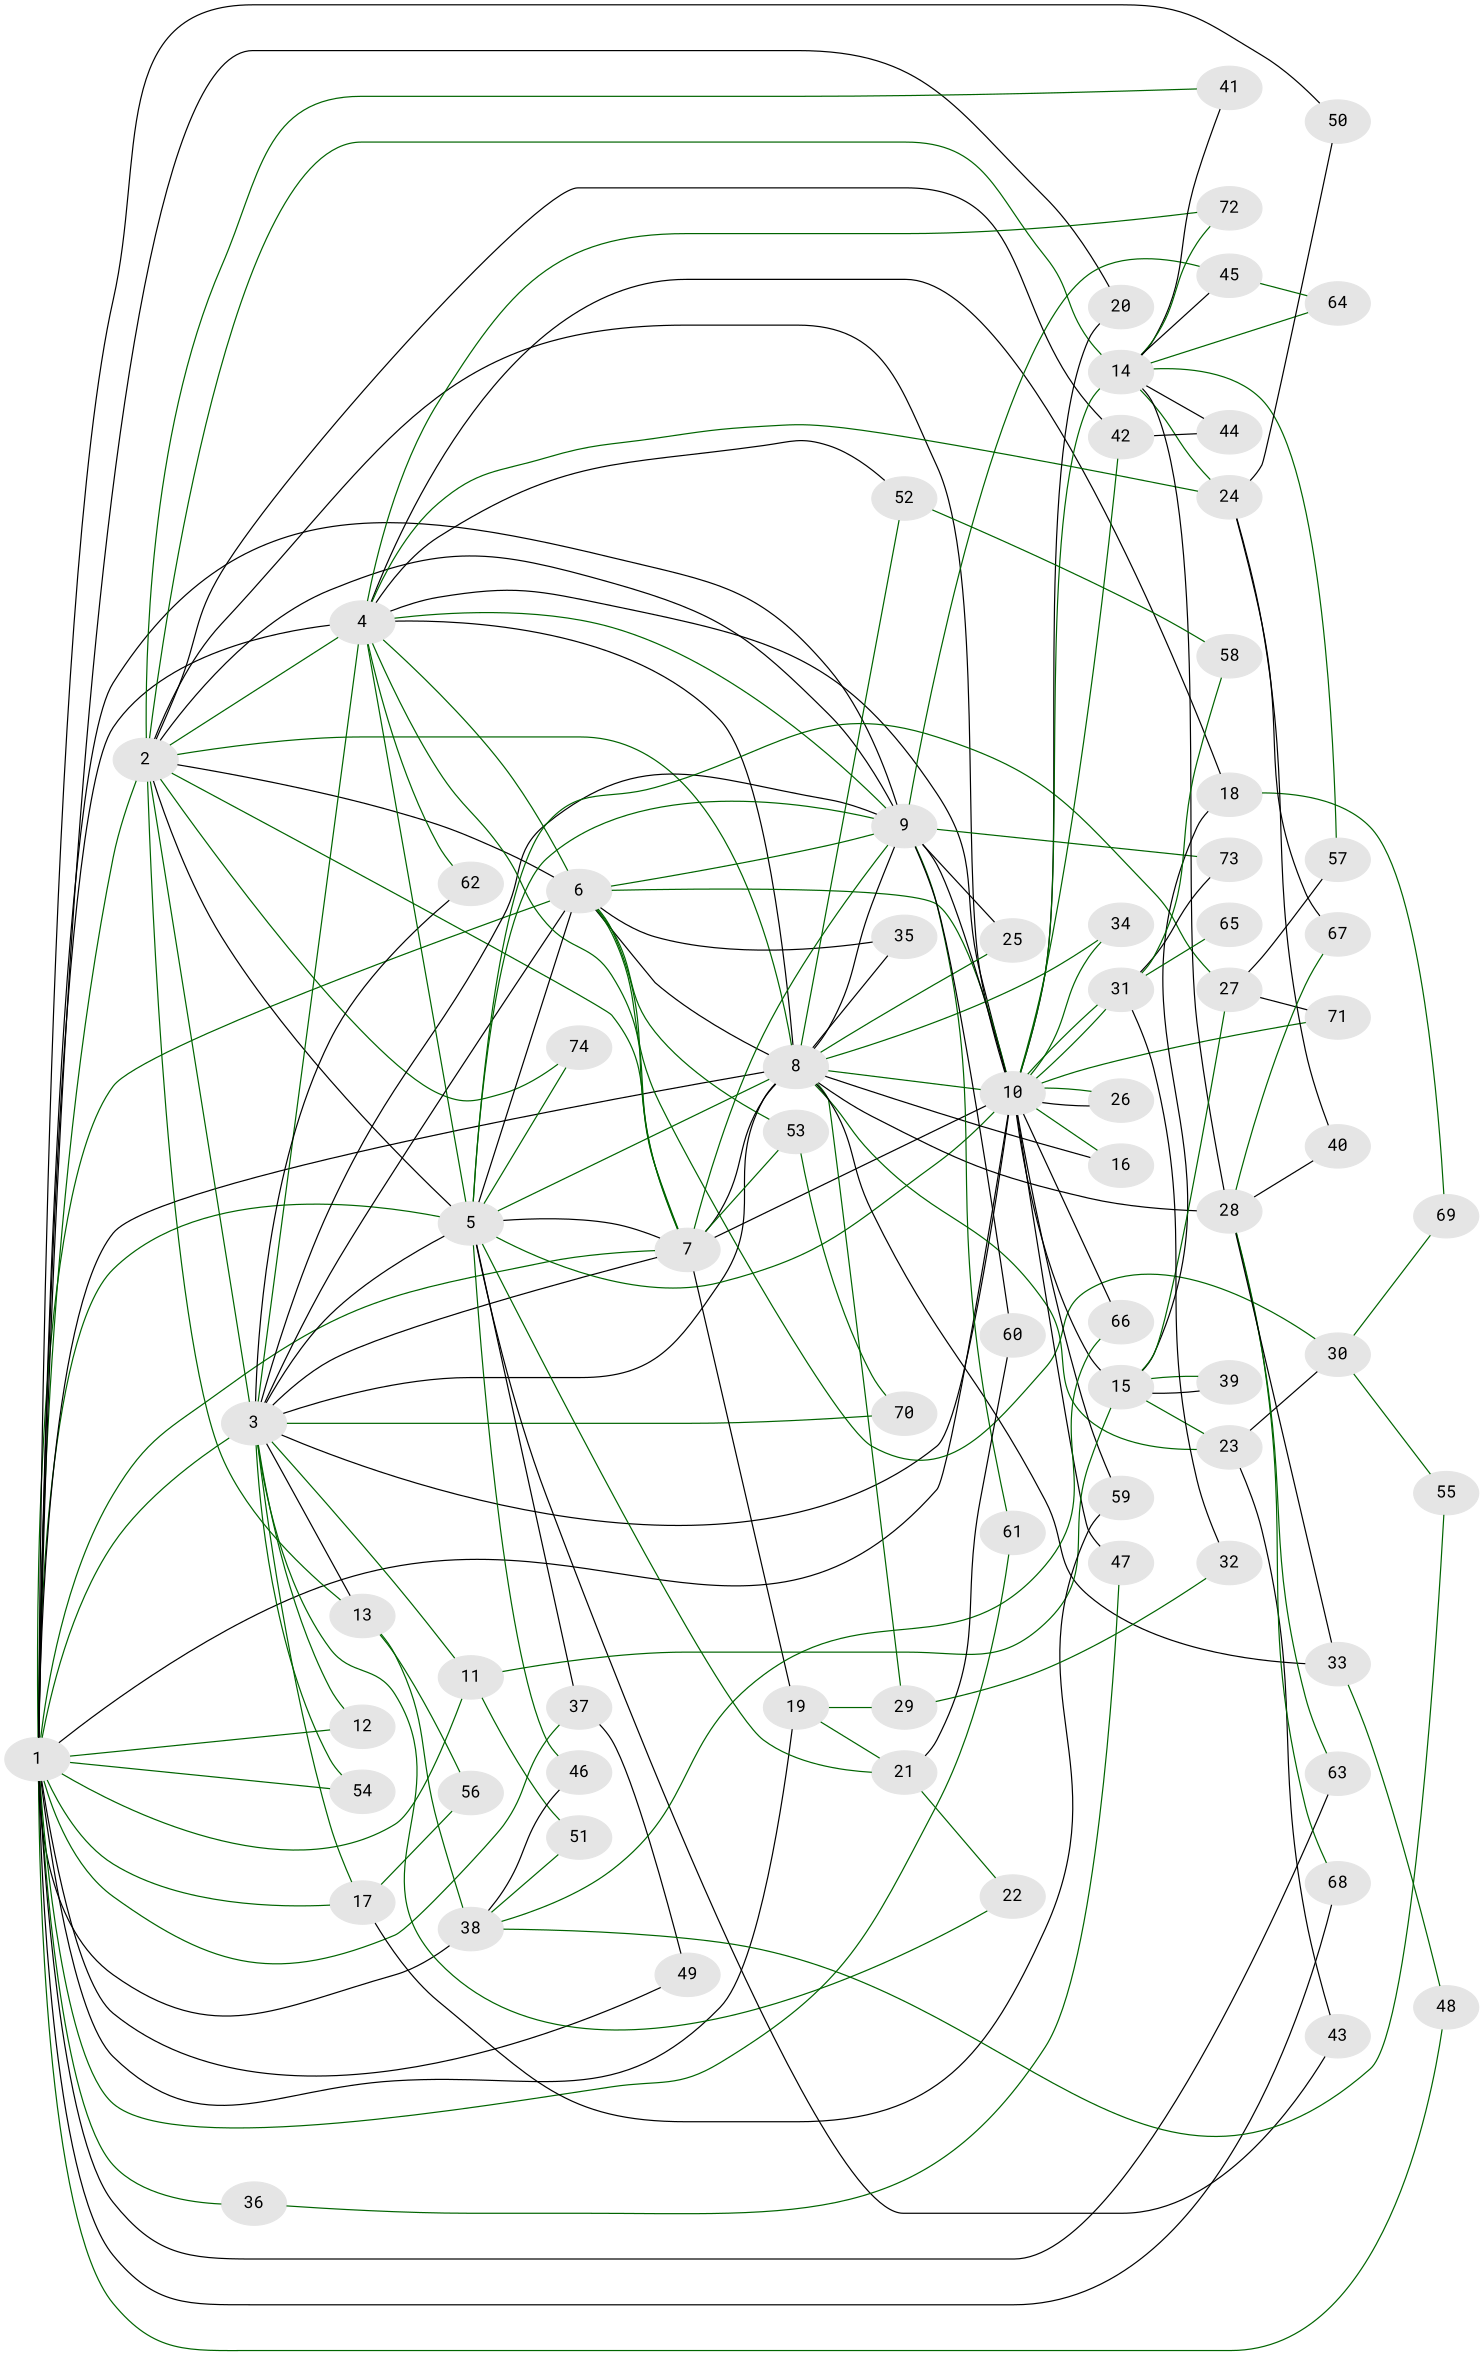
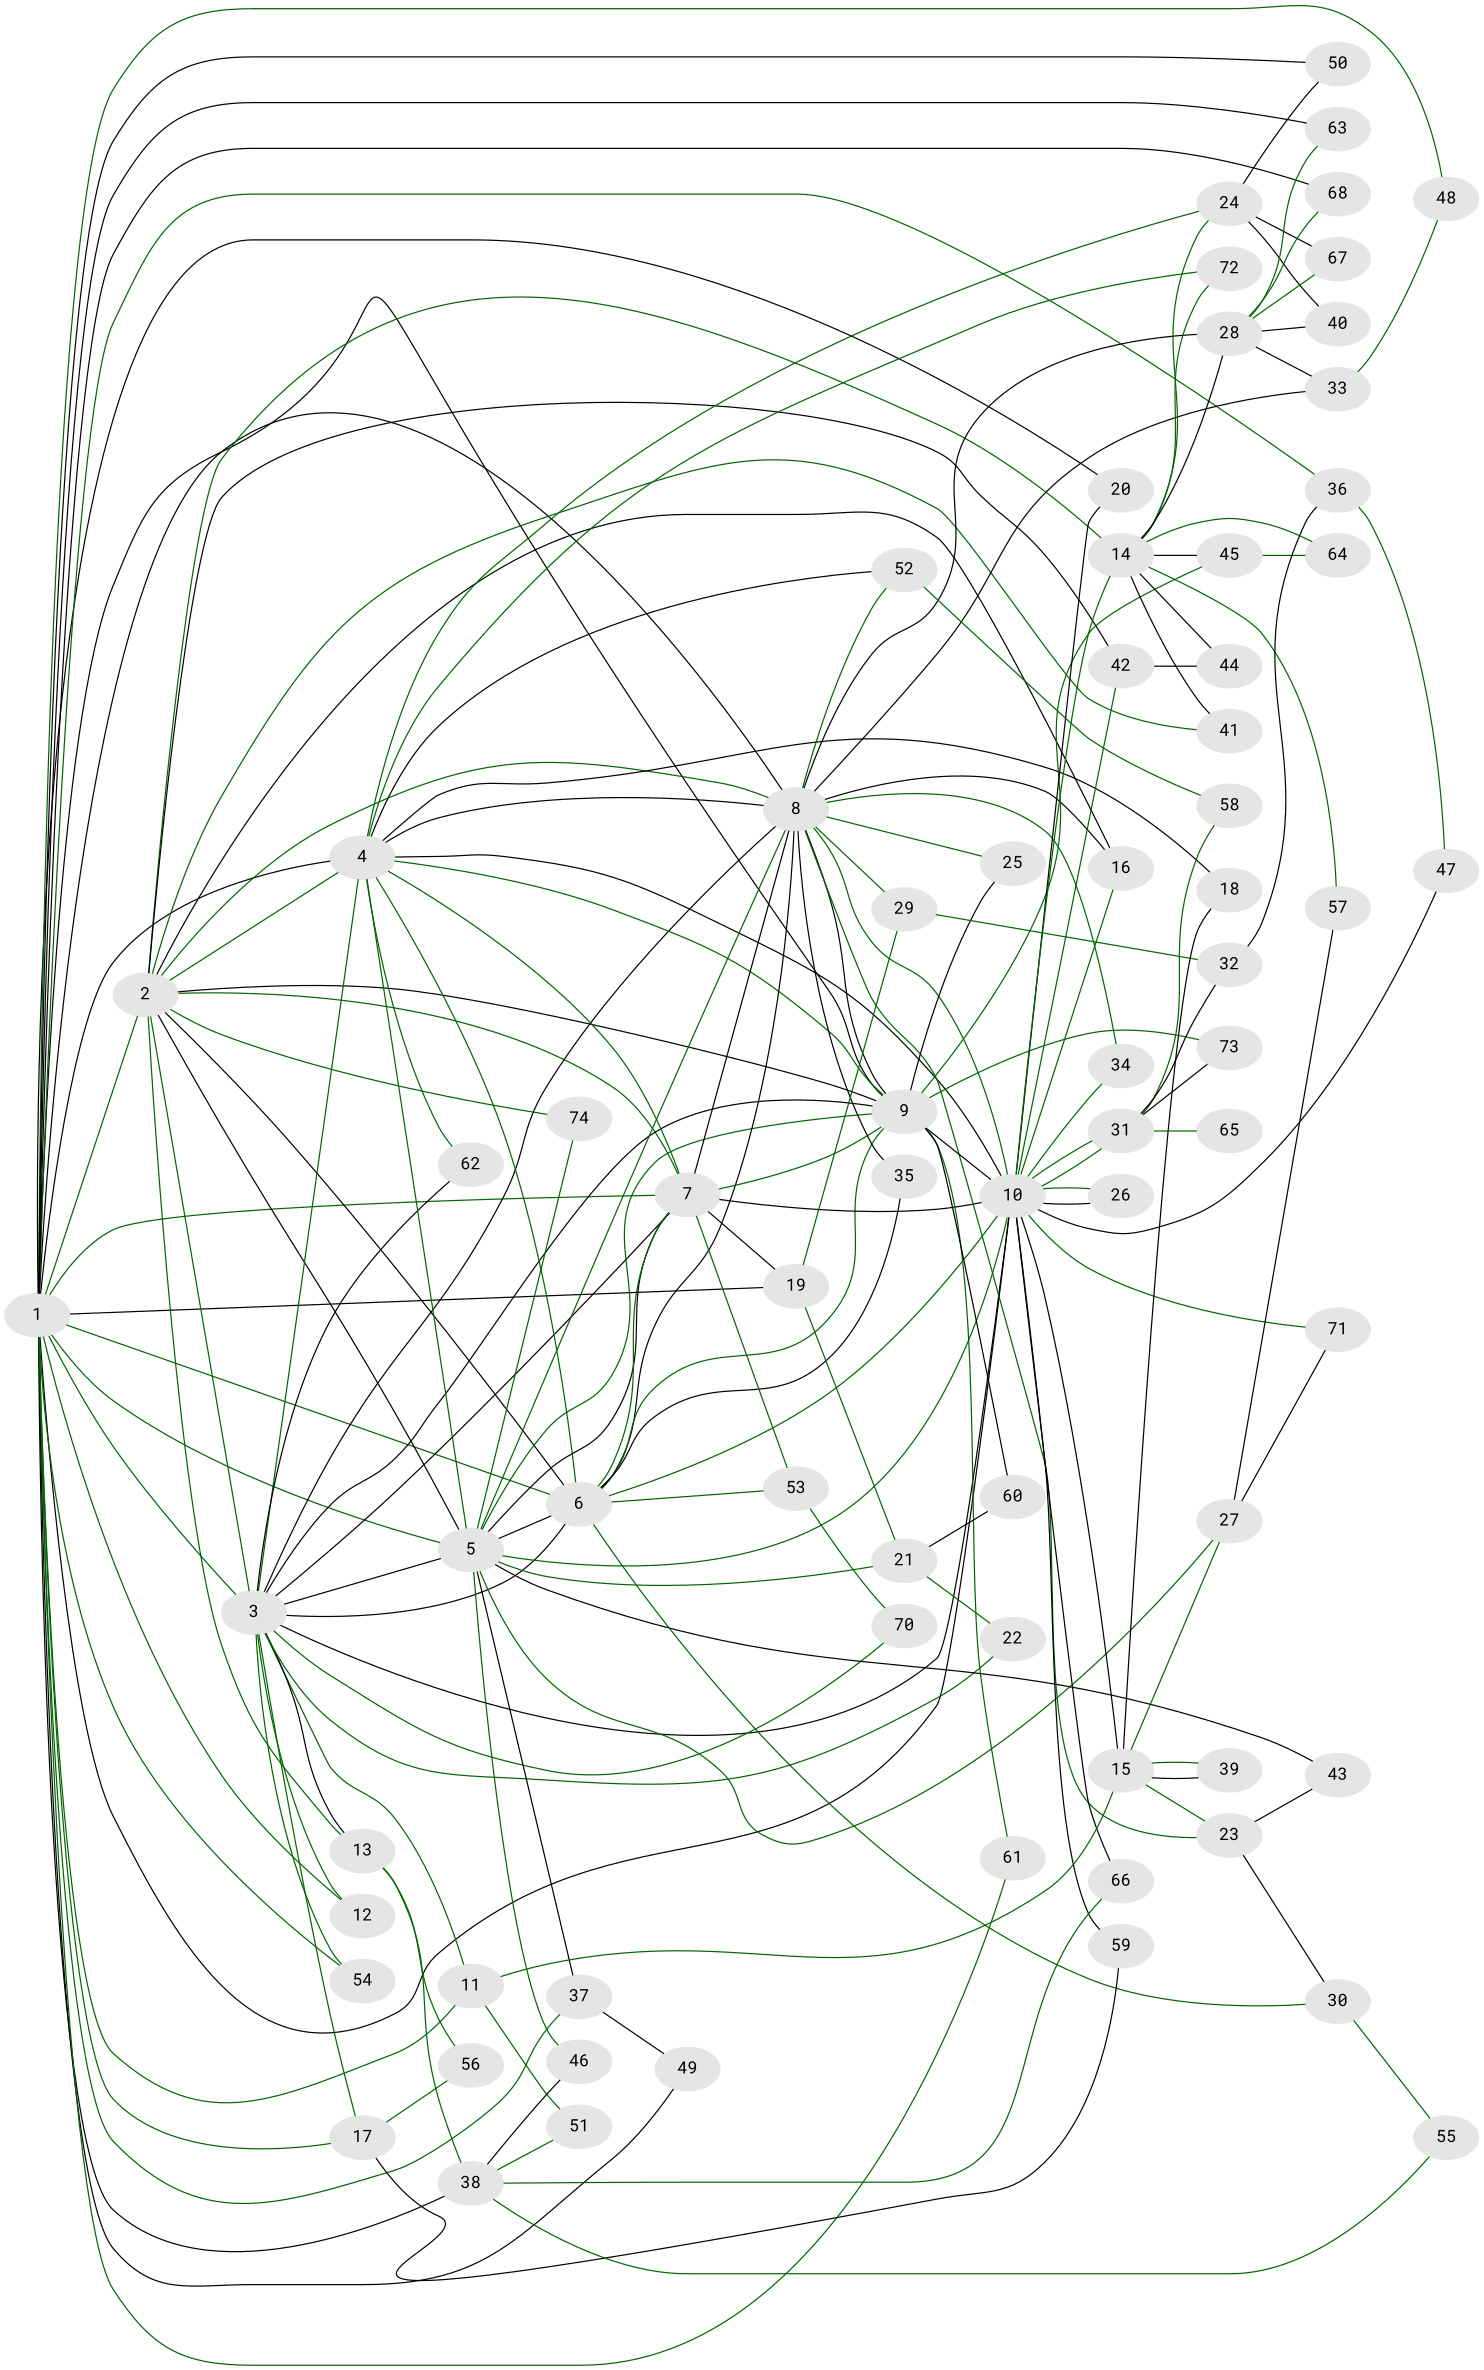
(800, 325) -> (626, 524)
none -> (1280, 726)
(1446, 1216) -> none
